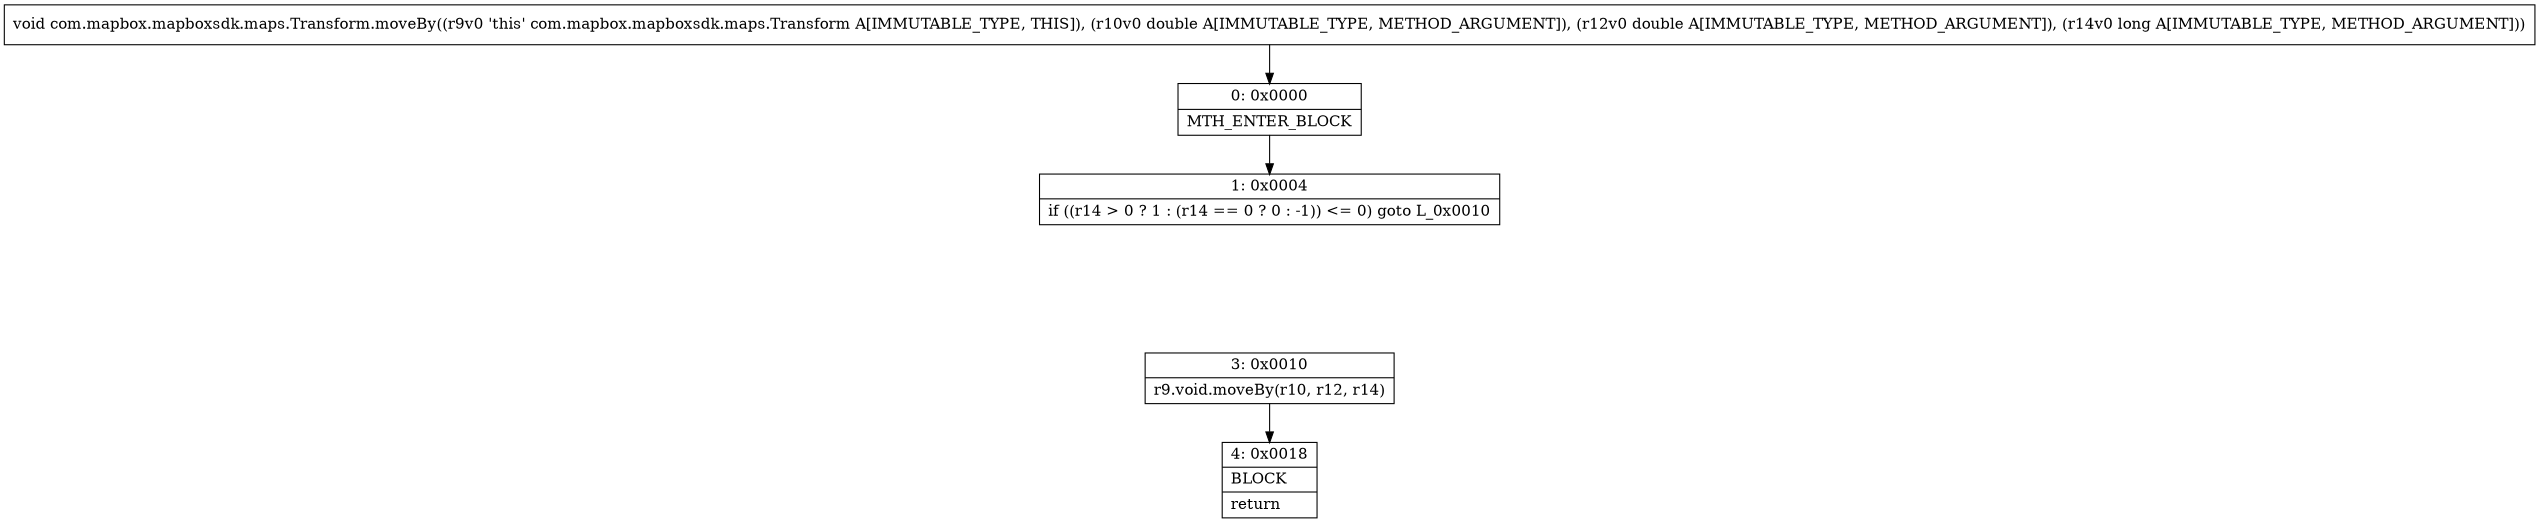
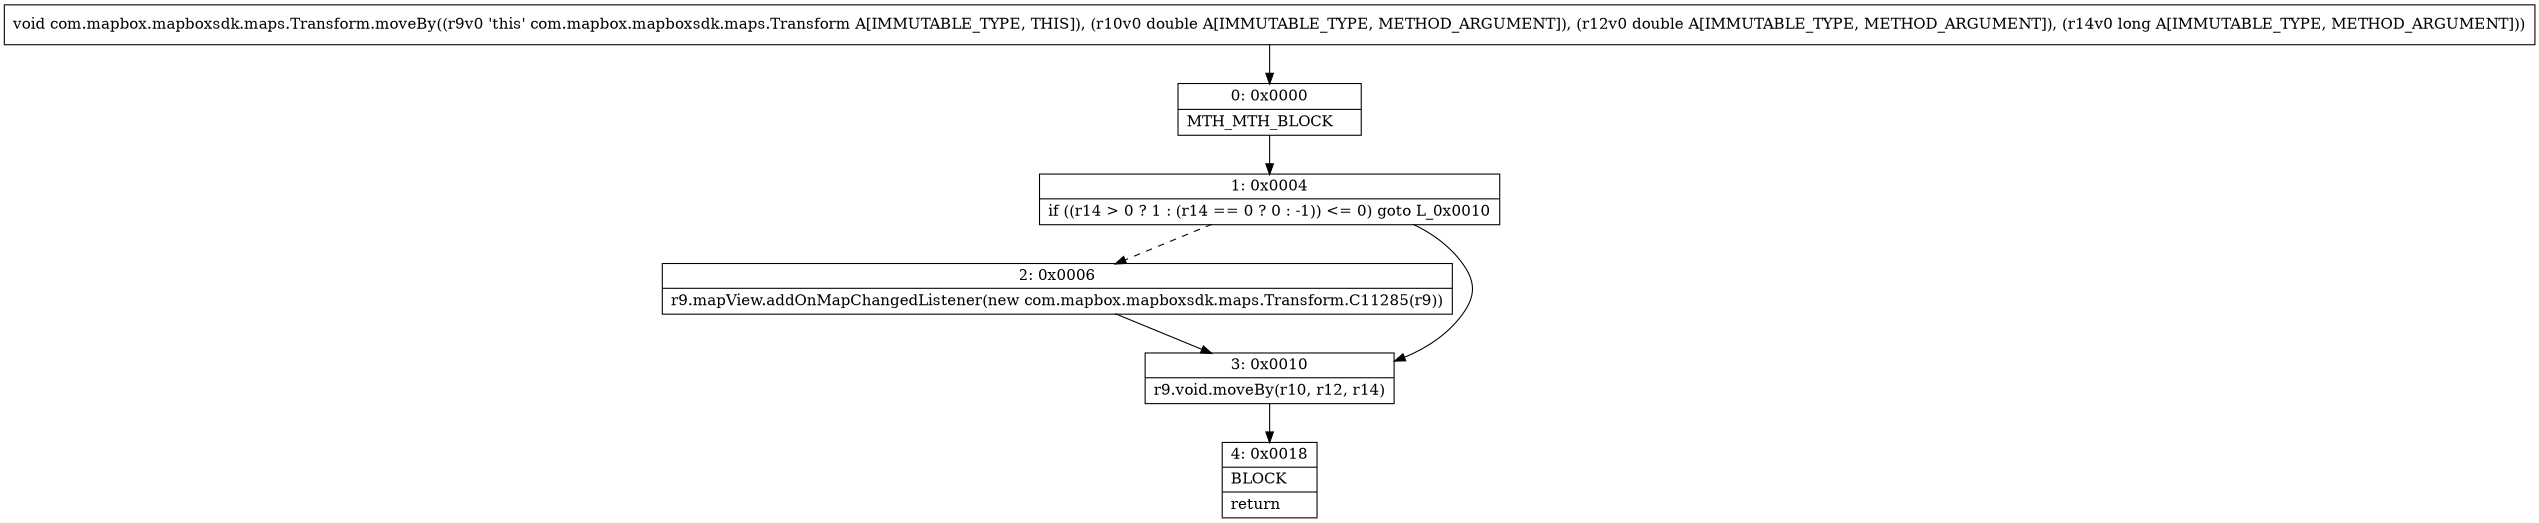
(1270, 122) -> (1260, 122)
none -> (1057, 289)
none -> (1472, 293)
